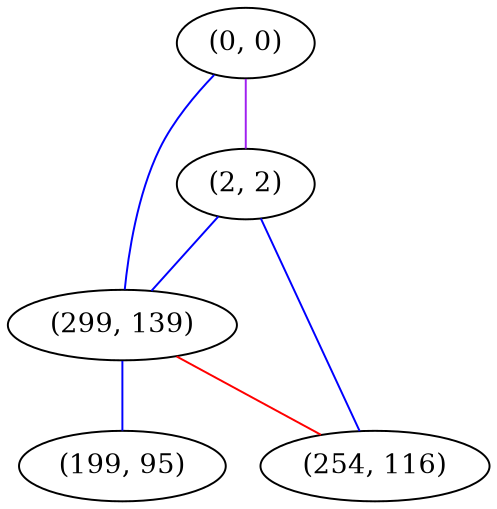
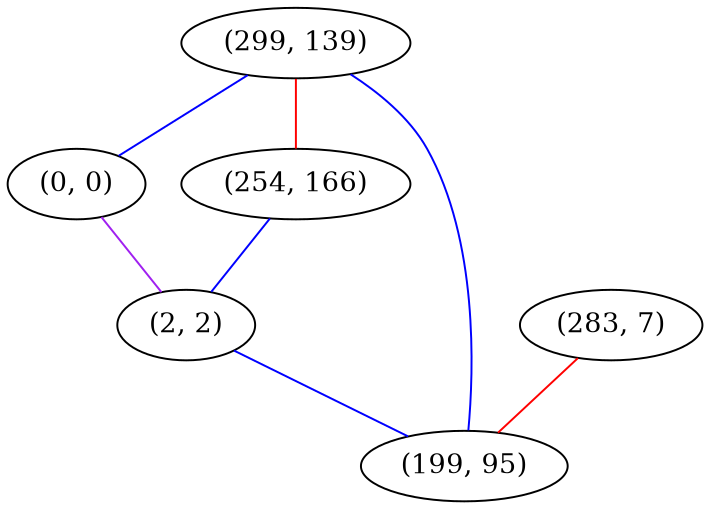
(185, 254) -> (321, 393)
none -> (611, 325)
(375, 466) -> (296, 184)
